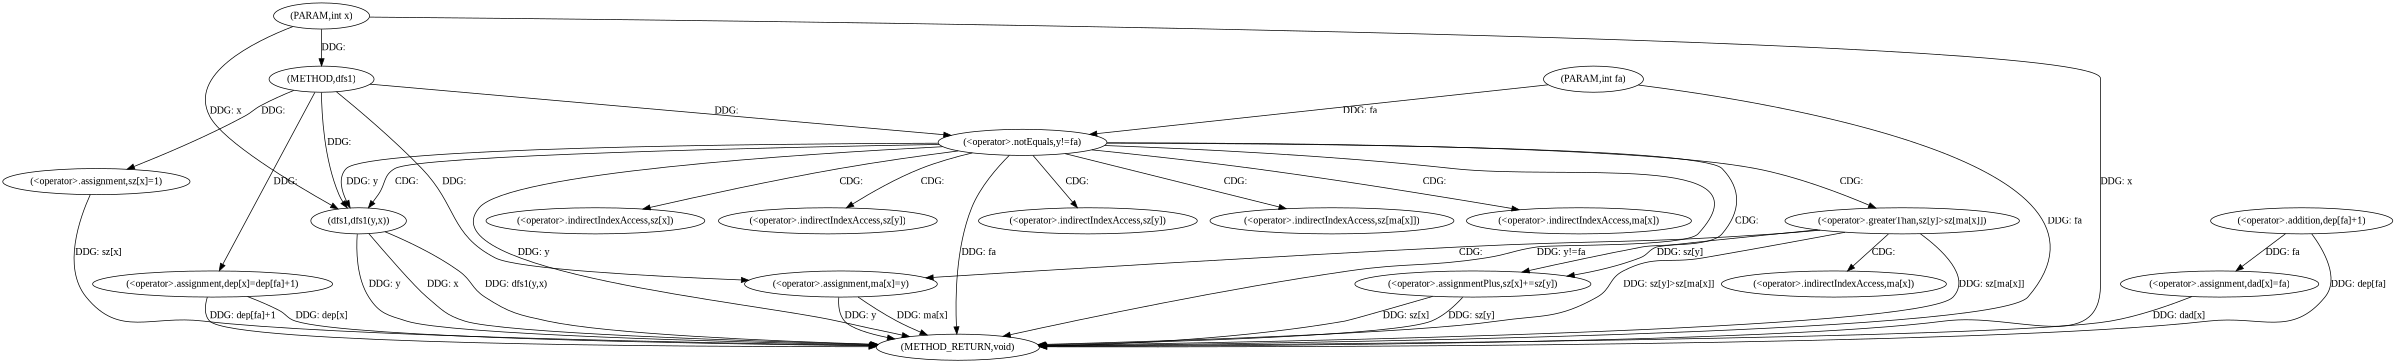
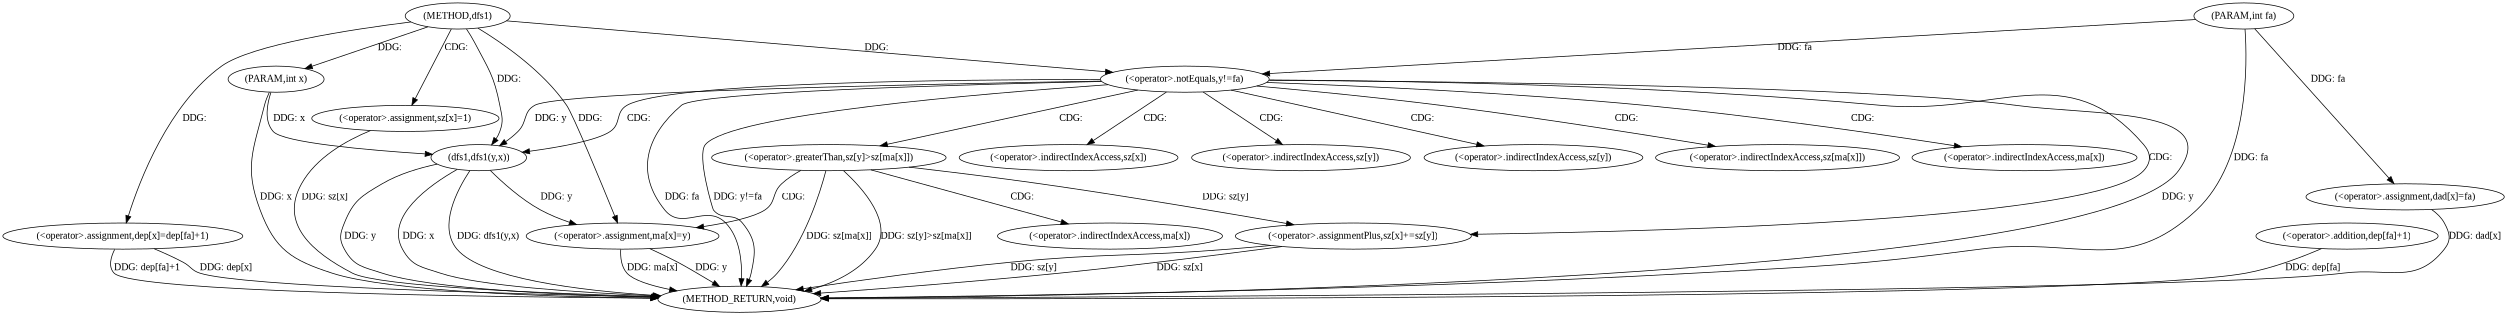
(322, 44) -> (370, 47)
(275, 111) -> (458, 48)
none -> (527, 201)
(2264, 250) -> (2322, 103)
